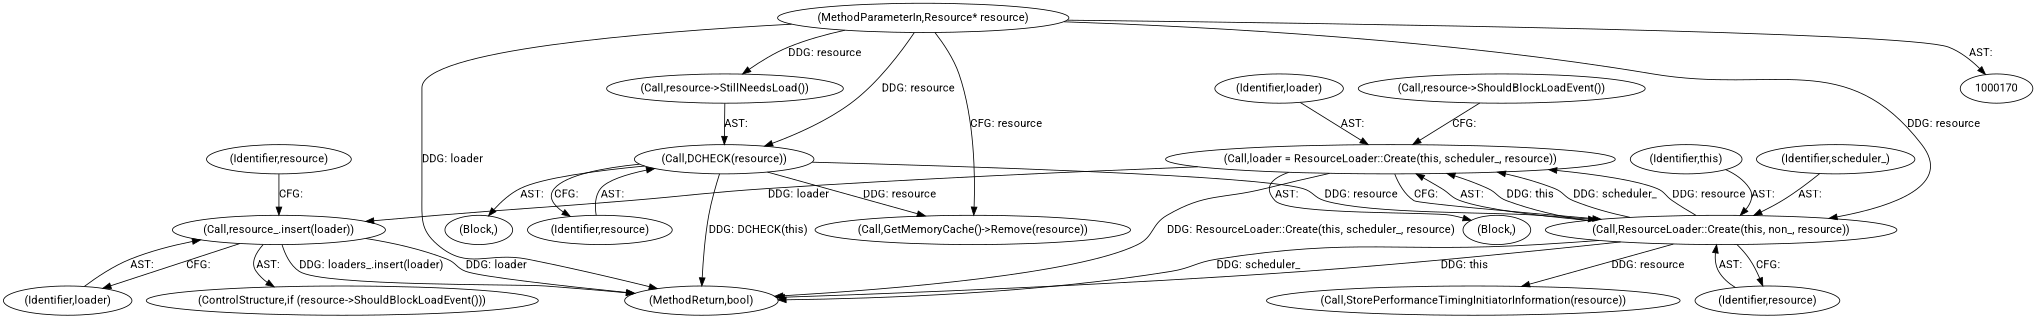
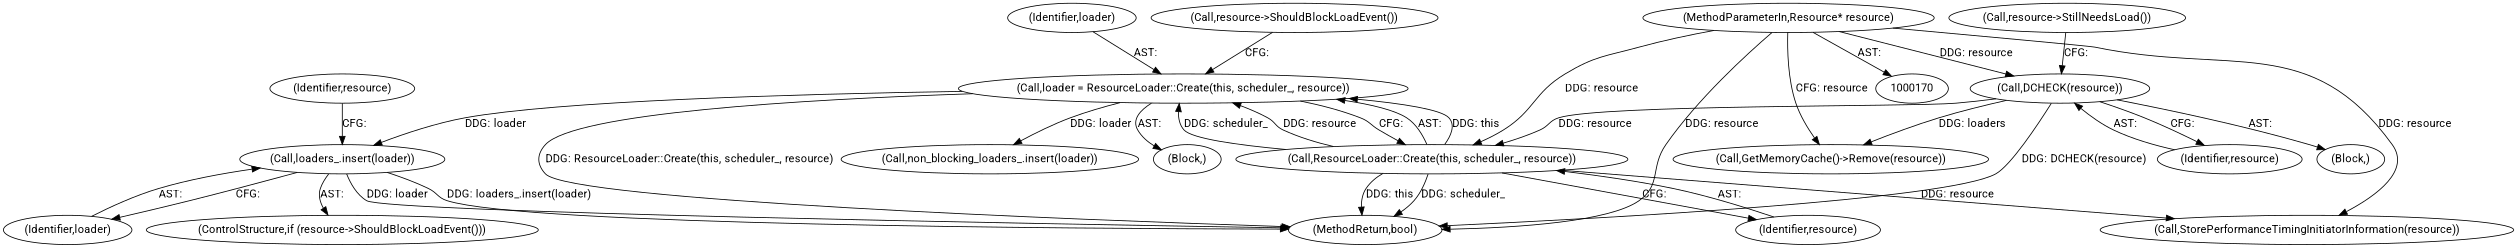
(795, 45) -> (2202, 59)
(738, 124) -> (2078, 53)
(453, 159) -> (1722, 124)
none -> (990, 159)
(1686, 159) -> none
(1836, 159) -> none
(900, 195) -> (1973, 124)
(279, 230) -> (342, 159)
(758, 230) -> (2084, 159)
(1721, 230) -> (1432, 159)
